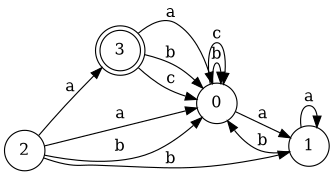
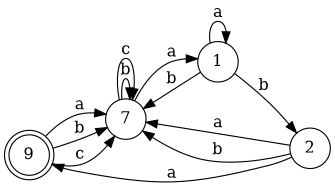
(120, 51) -> (29, 155)
(217, 103) -> (126, 119)
(161, 168) -> (263, 97)
